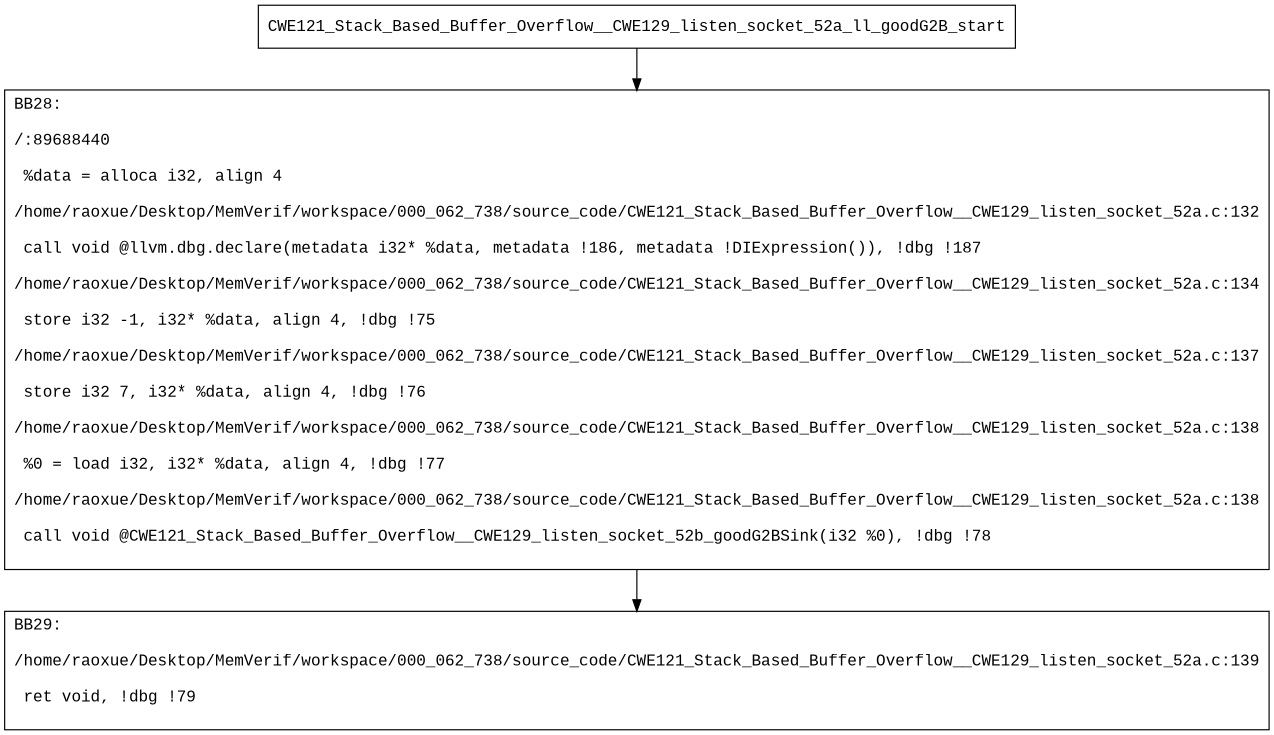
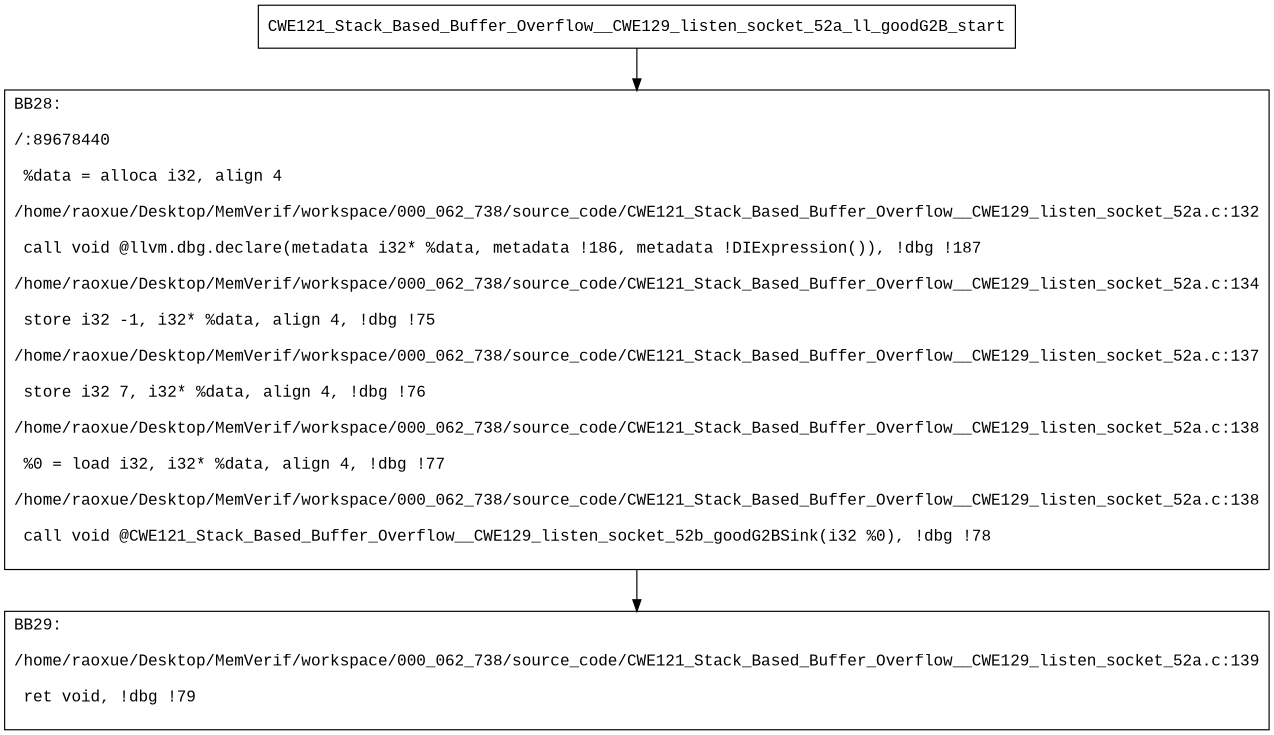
(62, 140) -> (62, 140)
